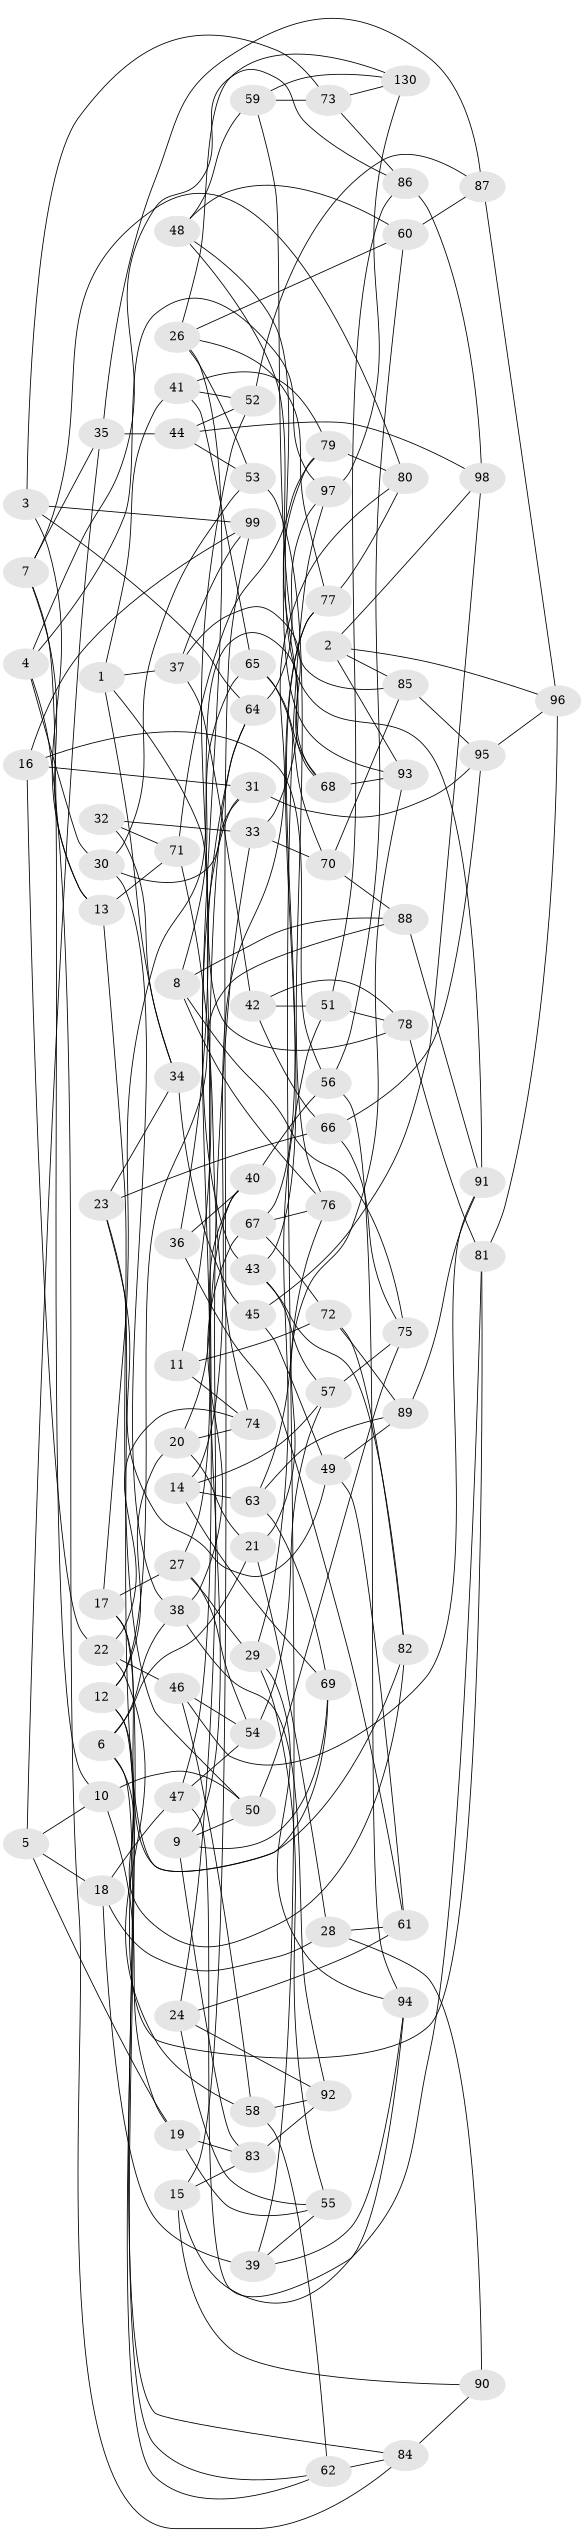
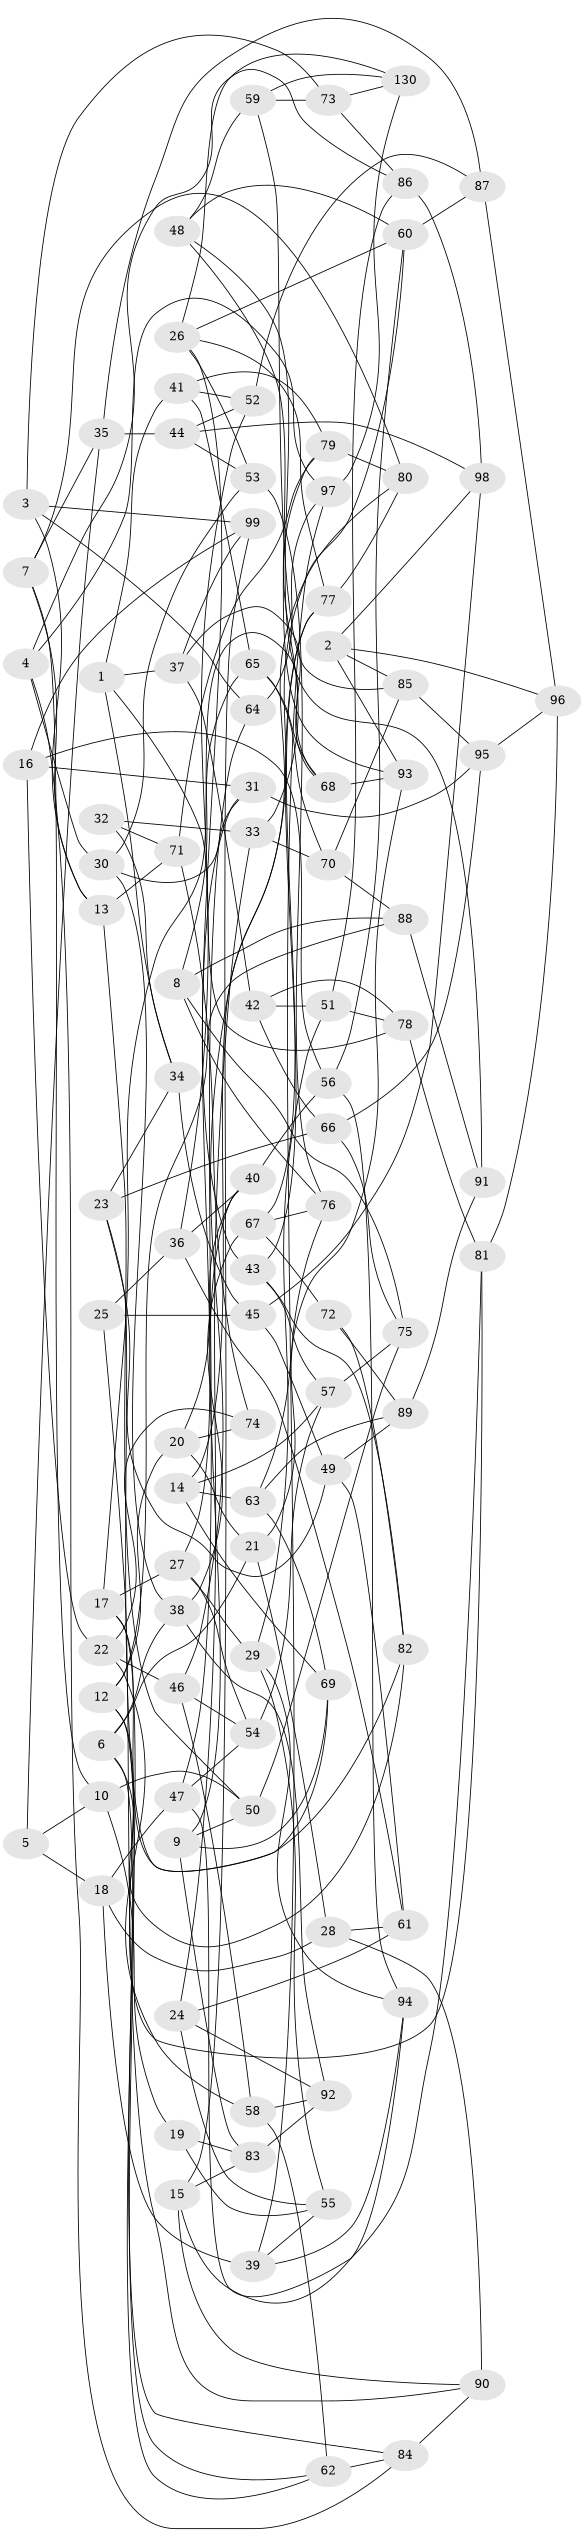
none -> (102, 1315)
(177, 1366) -> none
(453, 1584) -> (239, 950)
(97, 1992) -> none
